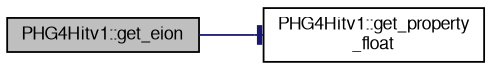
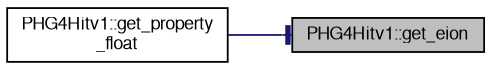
(227, 35) -> (255, 35)
